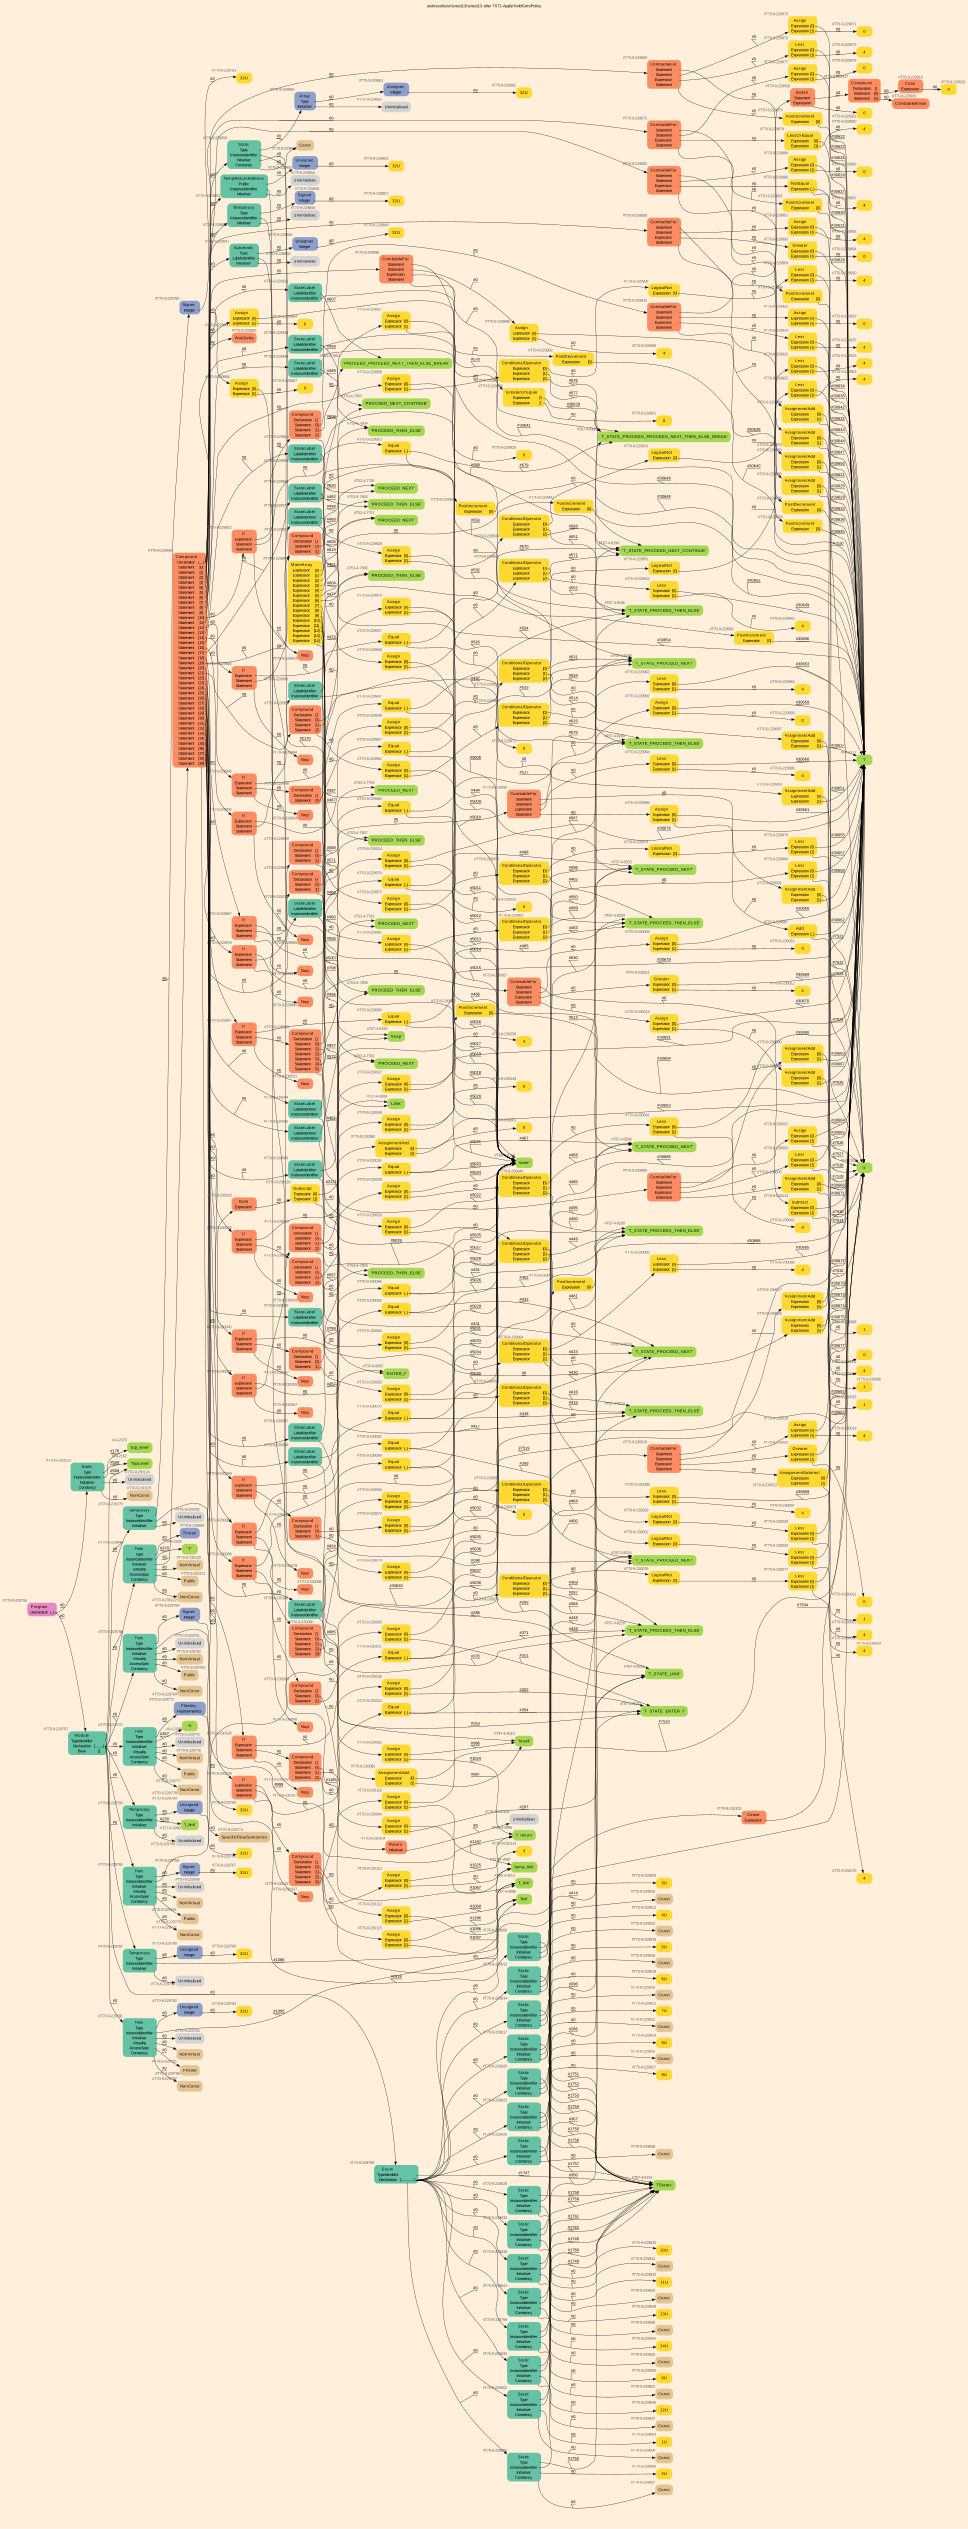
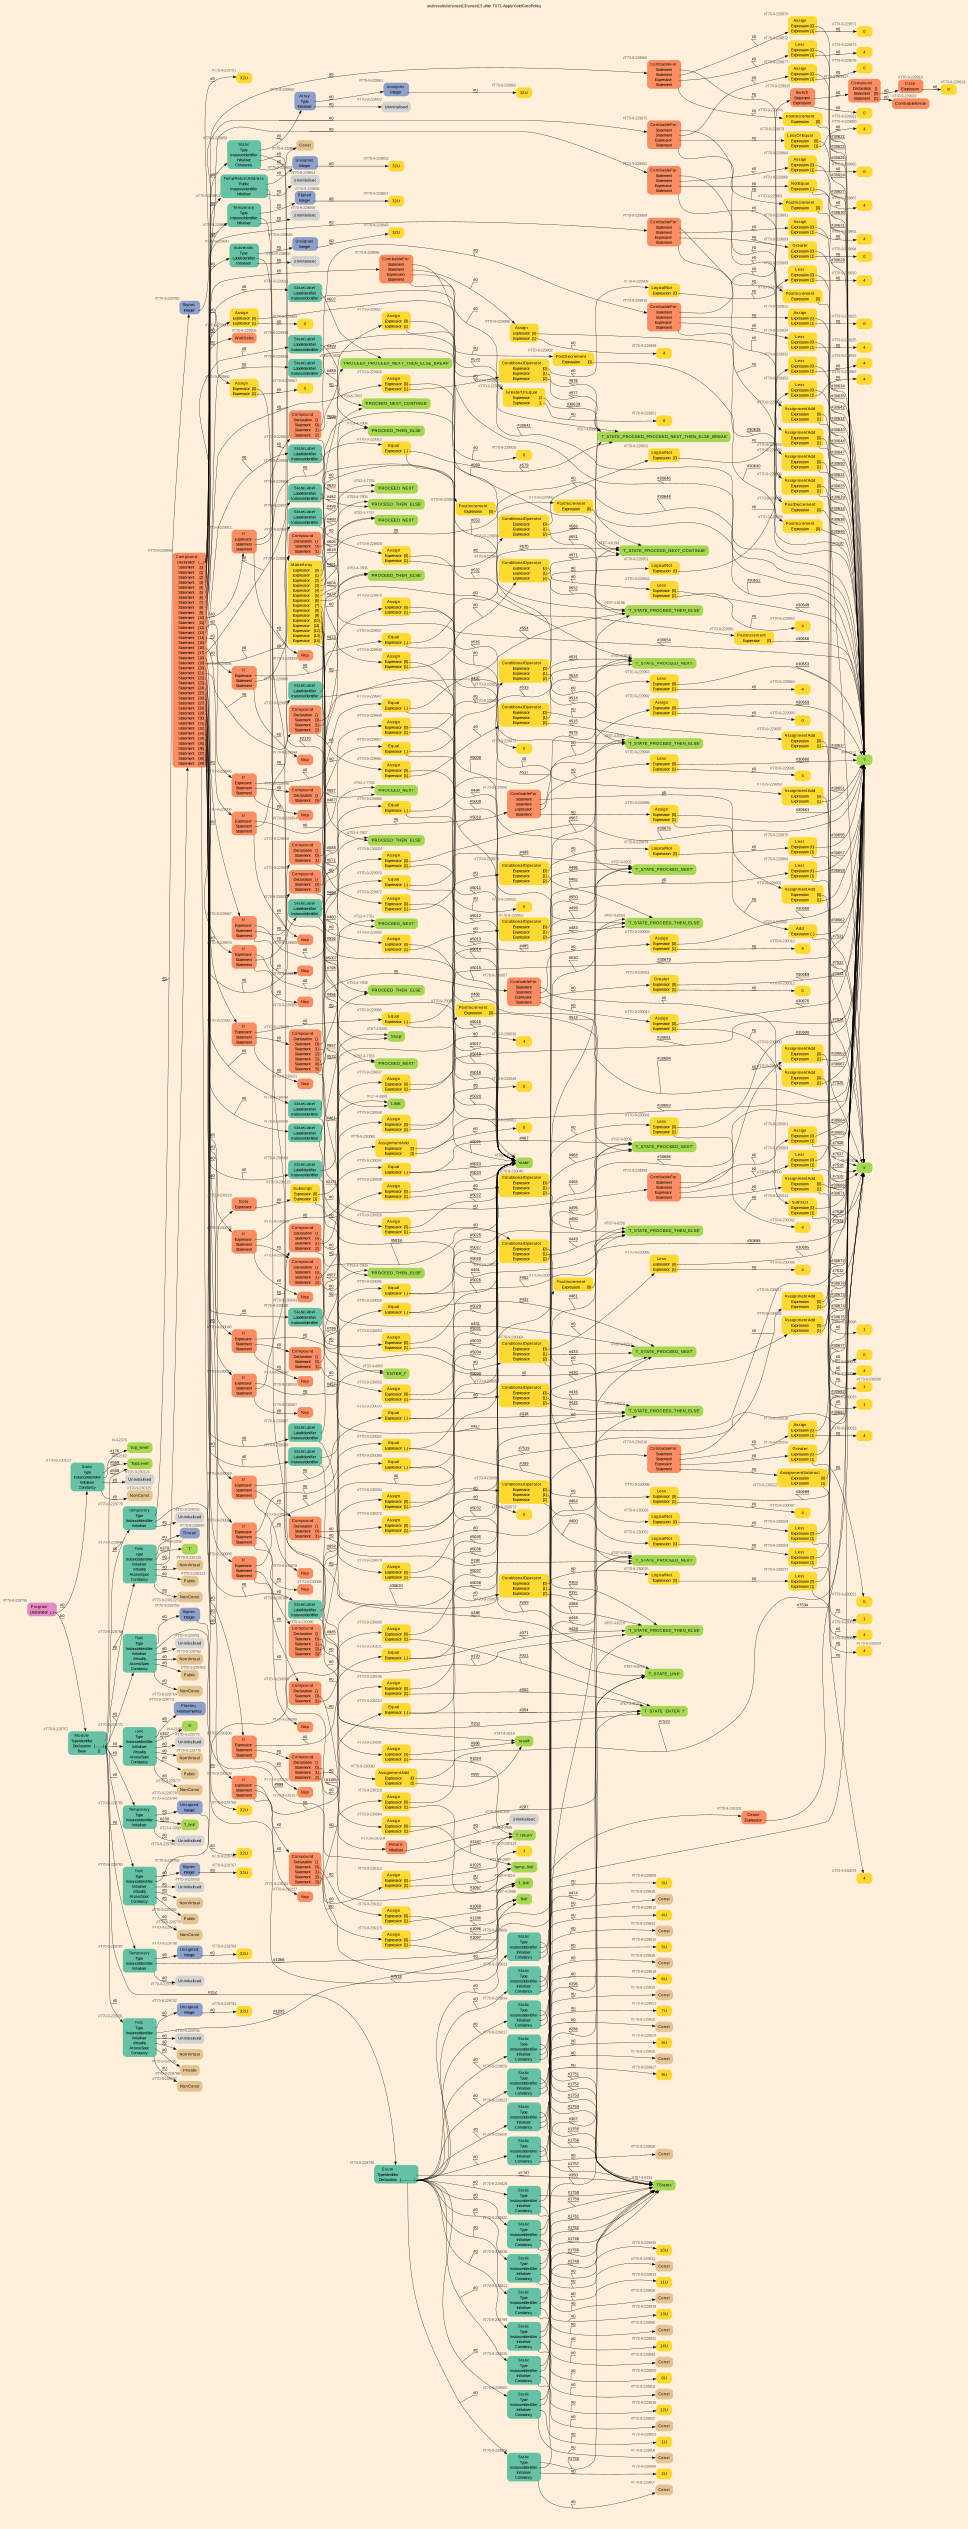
(244, 1837) -> none
(213, 1992) -> (213, 1992)
